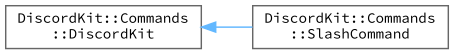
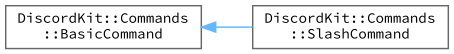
(104, 27) -> (104, 27)
